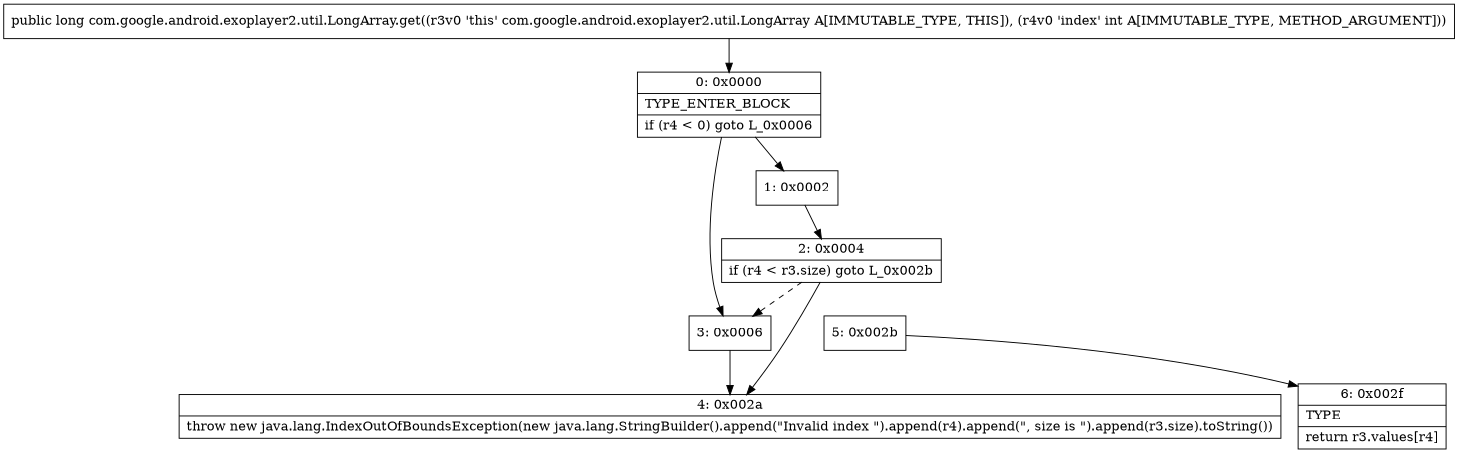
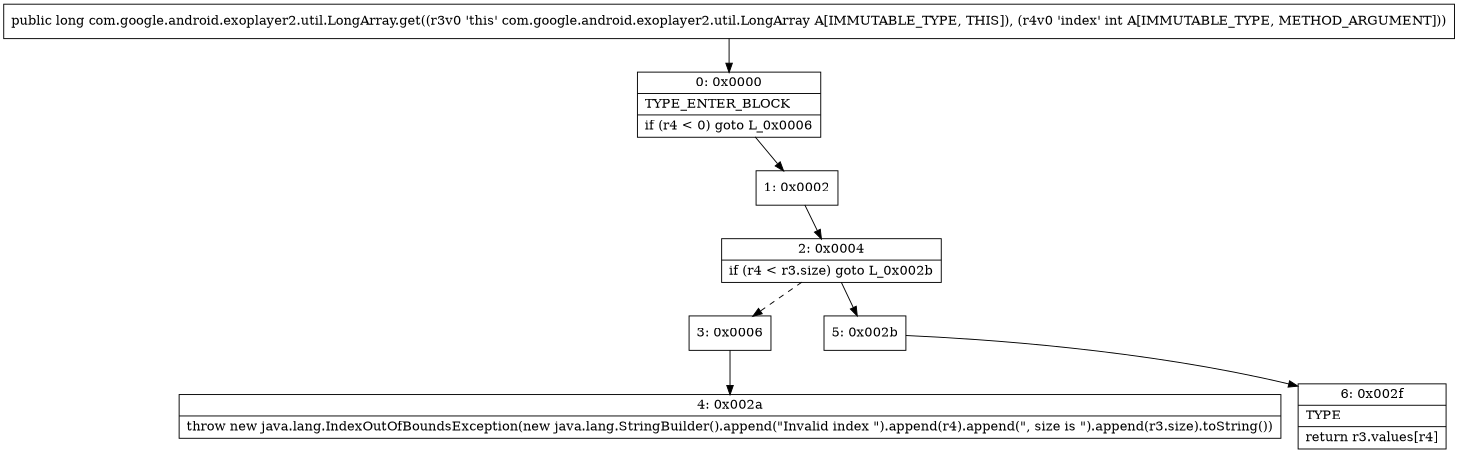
(710, 222) -> none
(789, 336) -> (847, 295)
